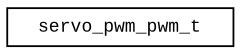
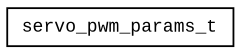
(120, 27) -> (120, 27)
